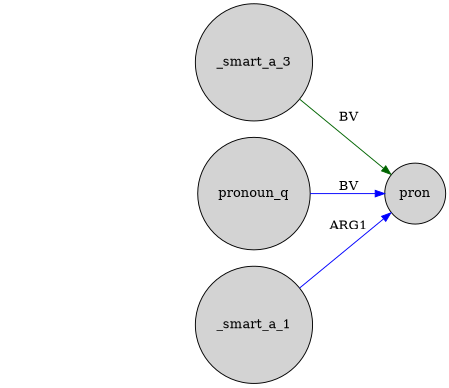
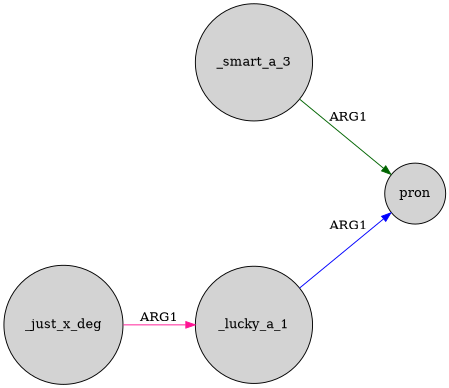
(349, 117) -> (349, 117)
(254, 194) -> none
none -> (63, 325)
(254, 325) -> (254, 325)
